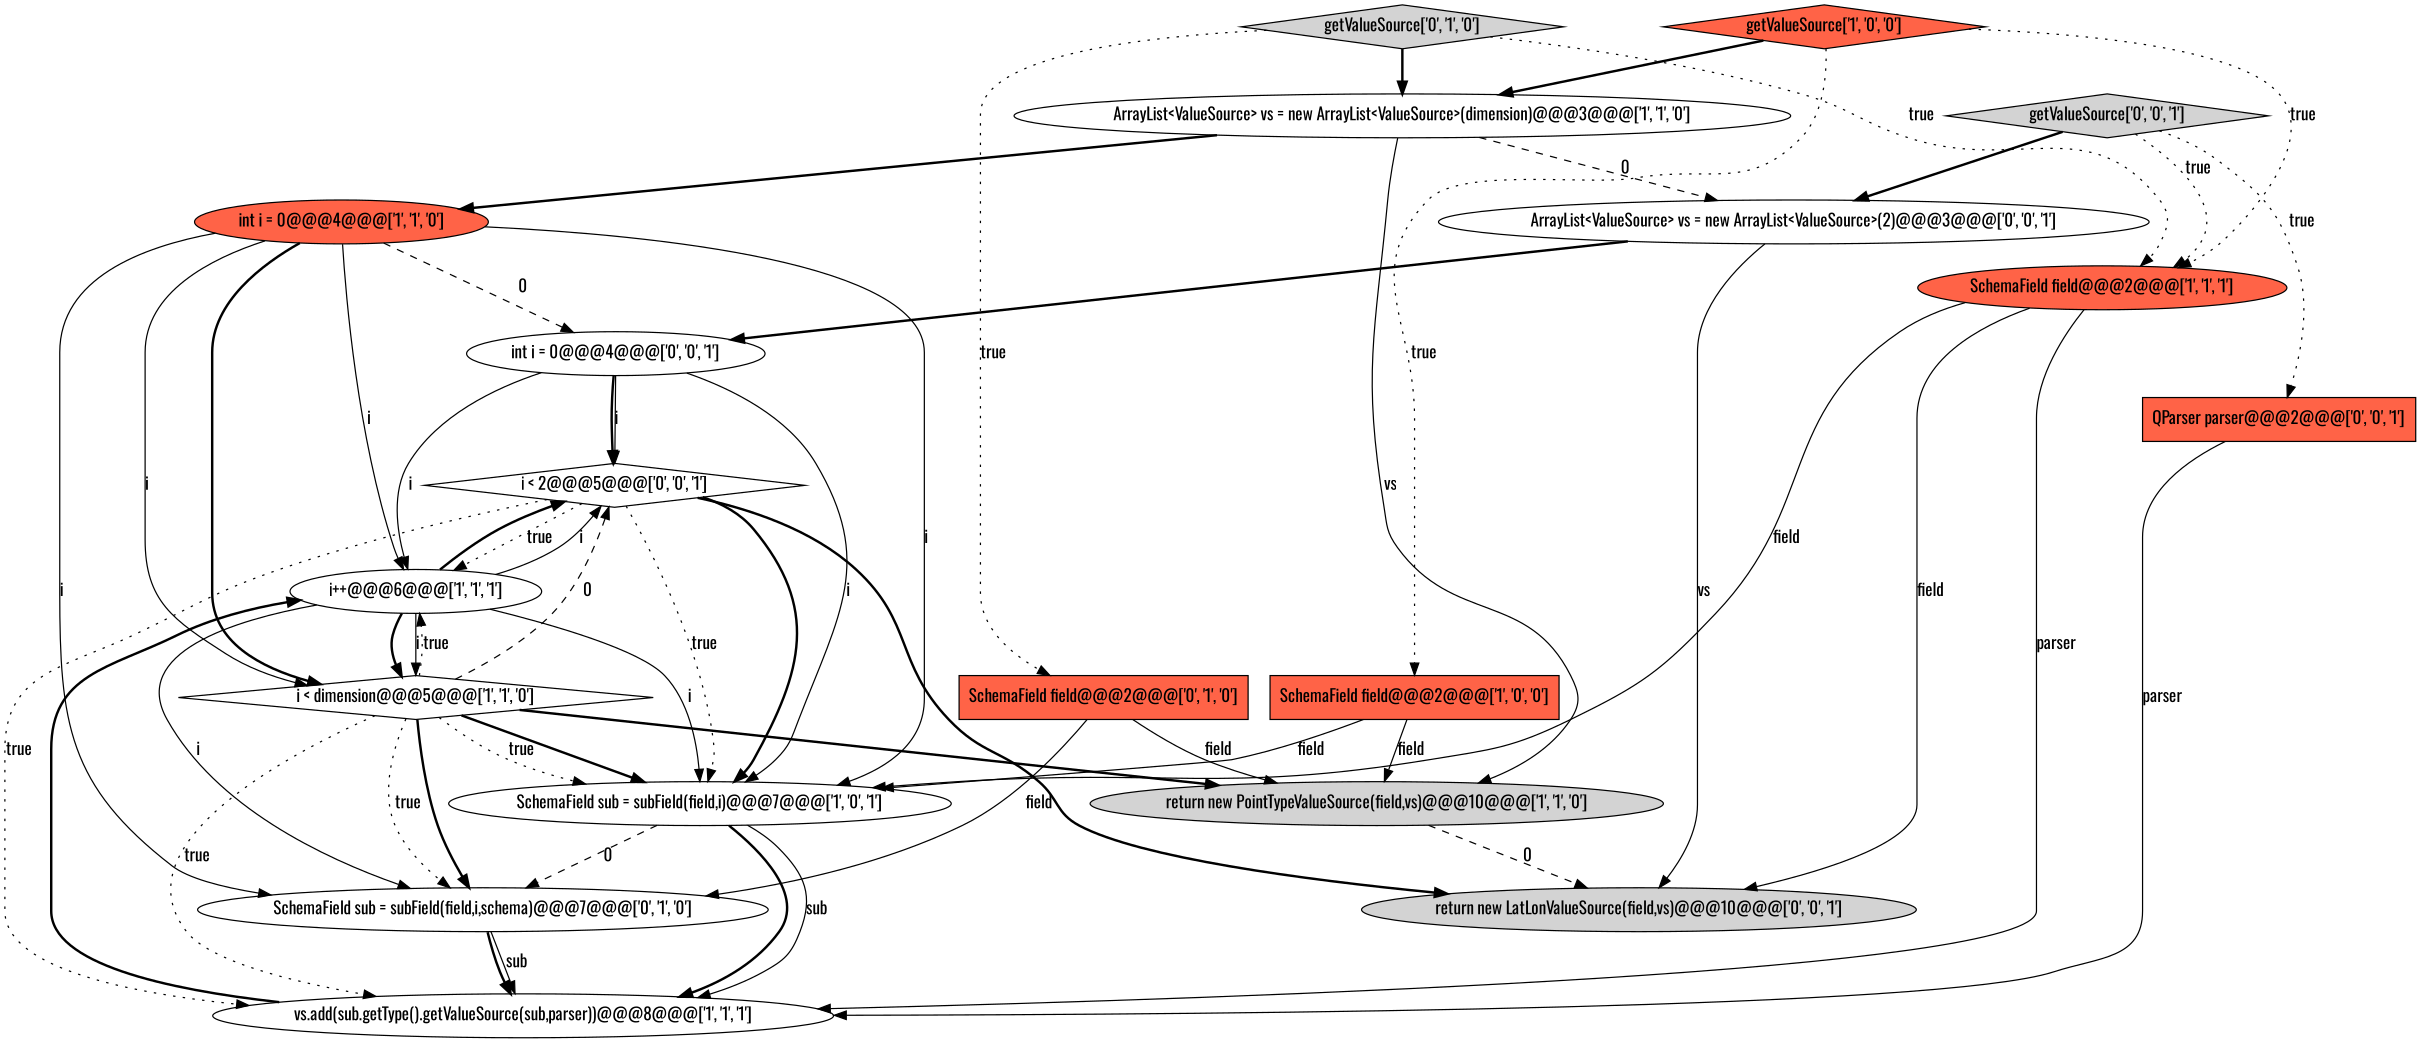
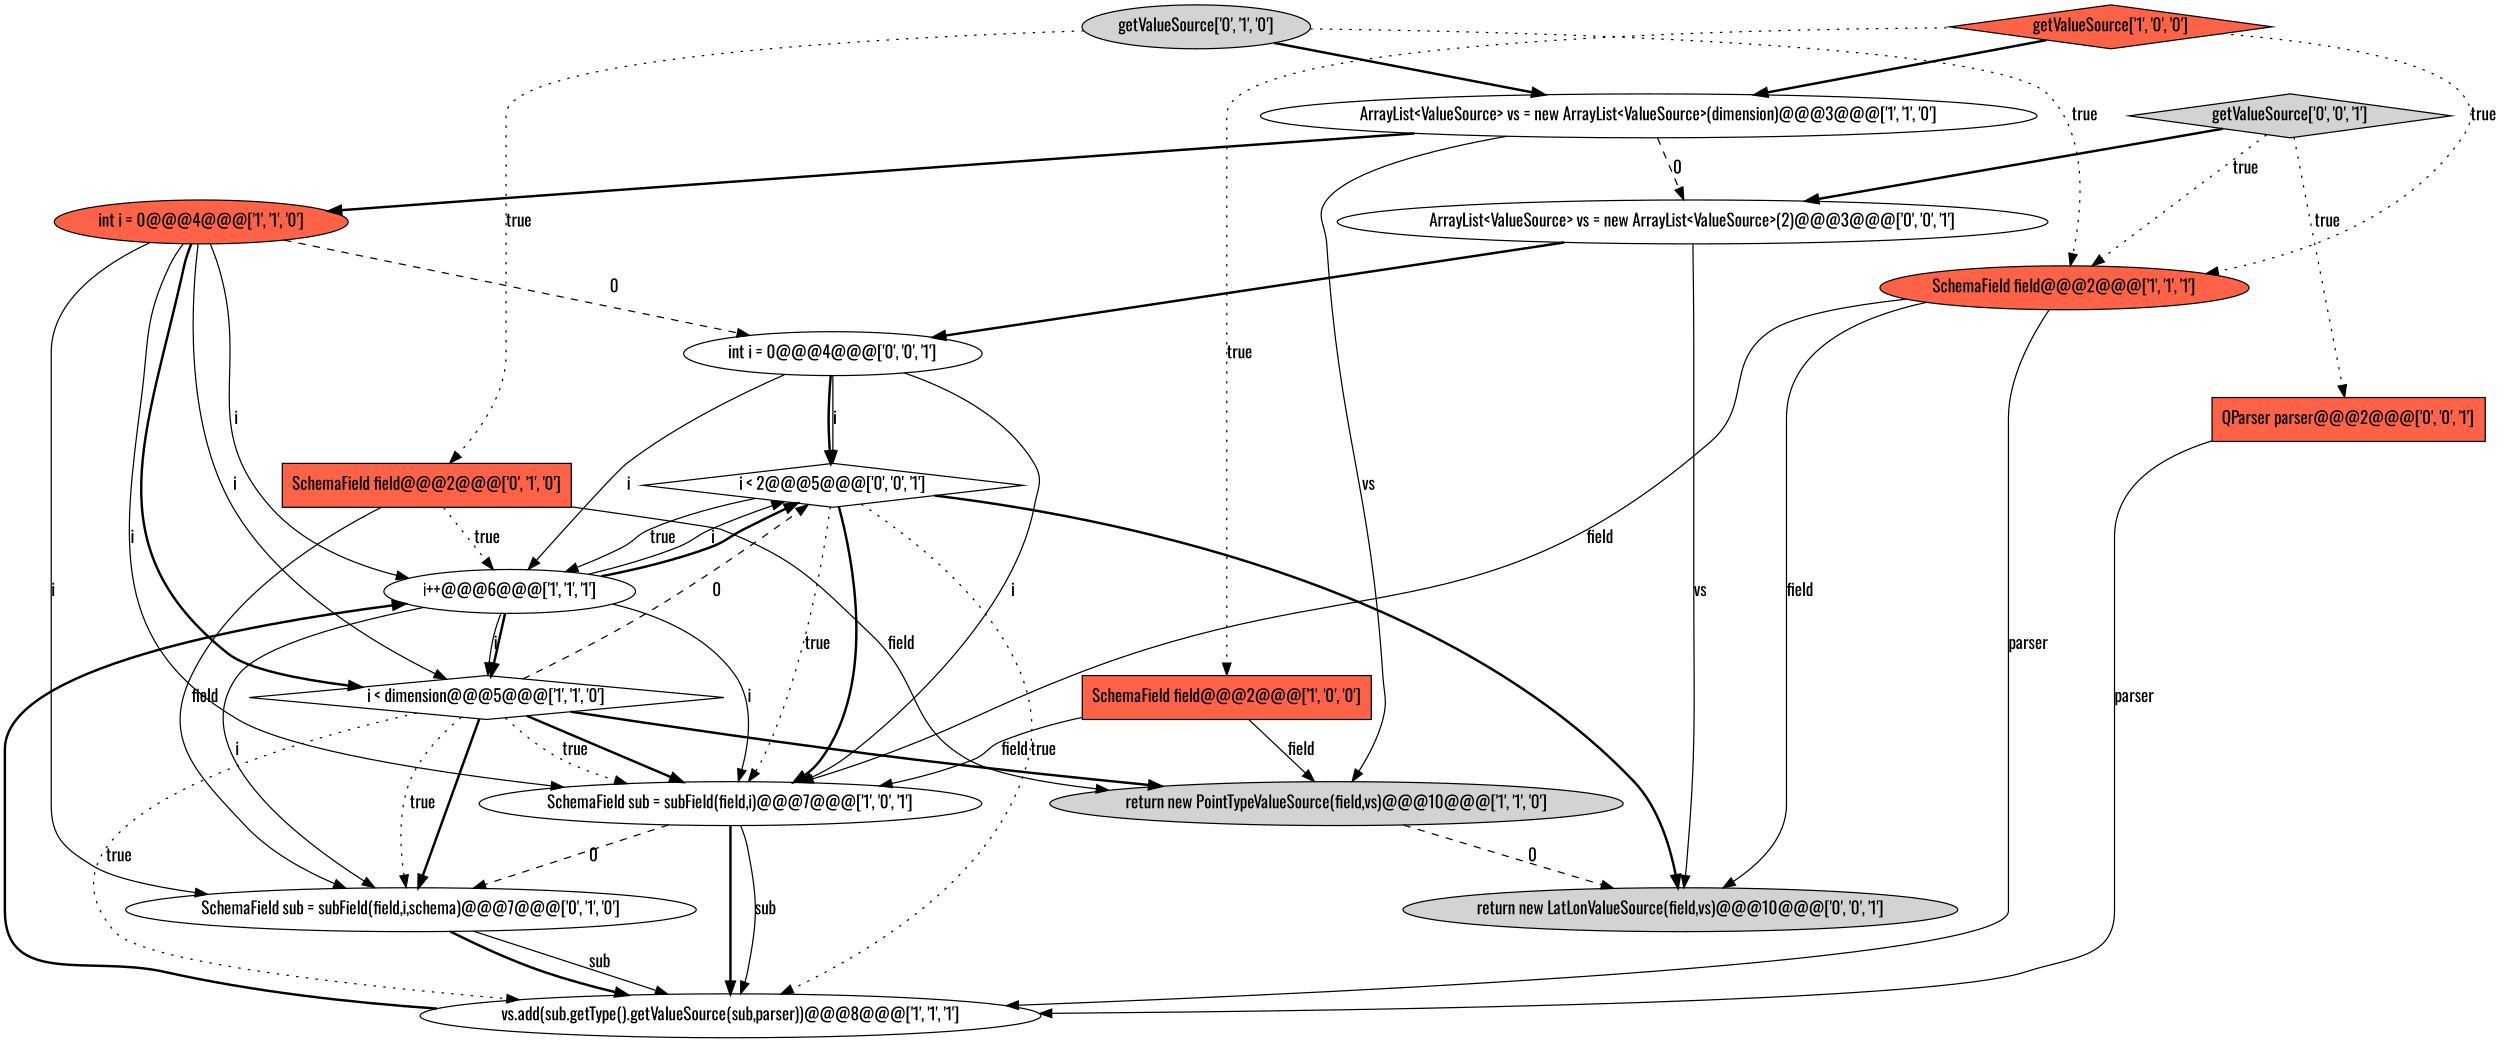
(1402, 27) -> (1196, 27)
(523, 534) -> (654, 528)
(422, 651) -> (464, 534)
